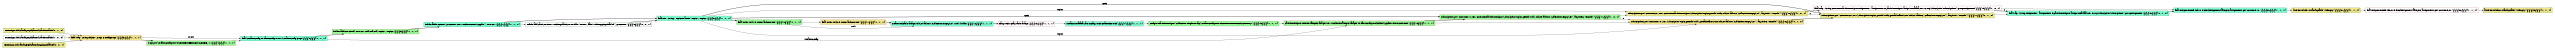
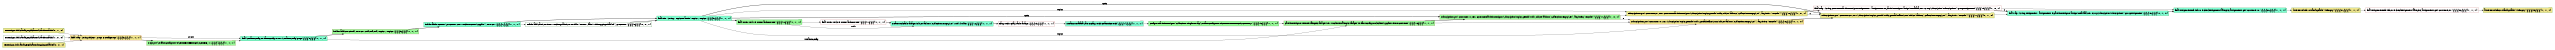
(853, 22) -> (853, 22)
